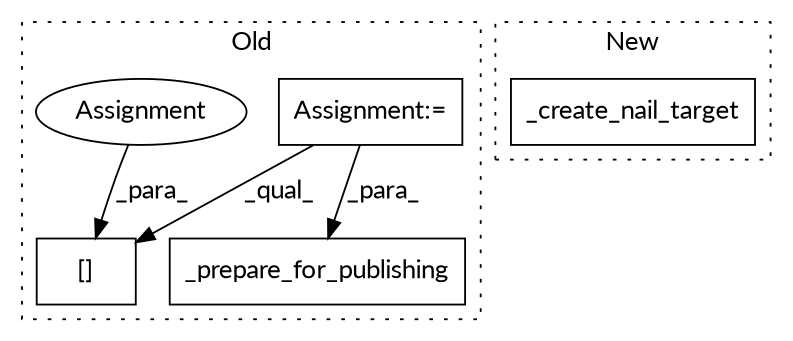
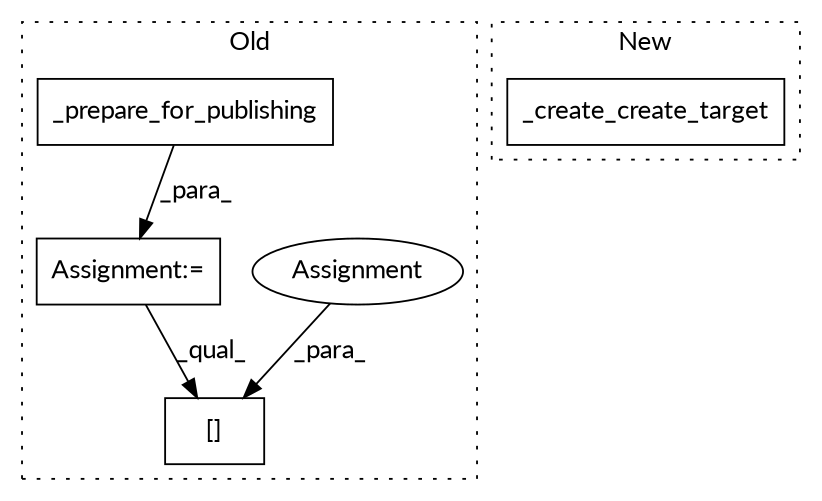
(633, 112) -> (646, 112)
(347, 183) -> (160, 183)
